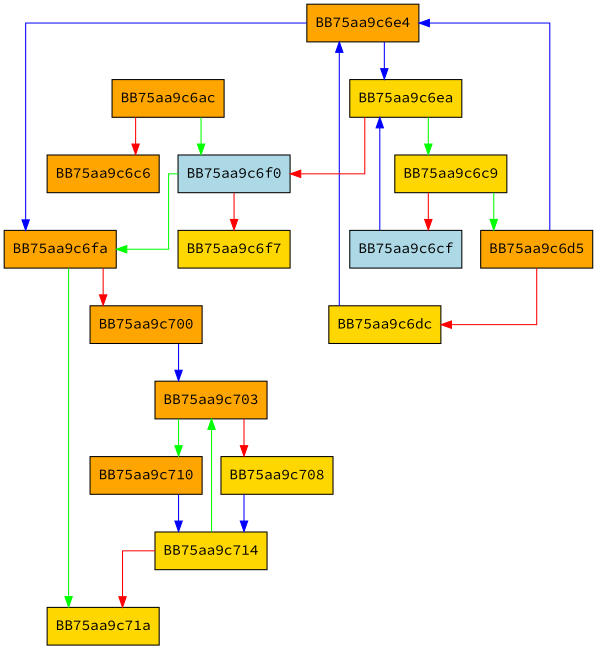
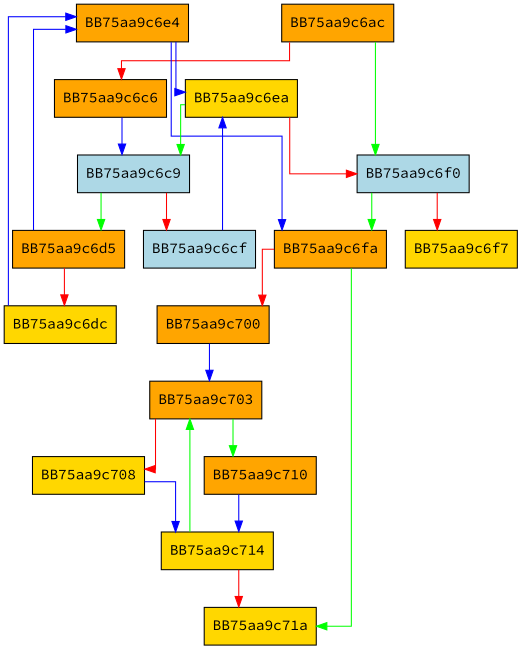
none -> (122, 131)
(451, 174) -> (134, 174)
